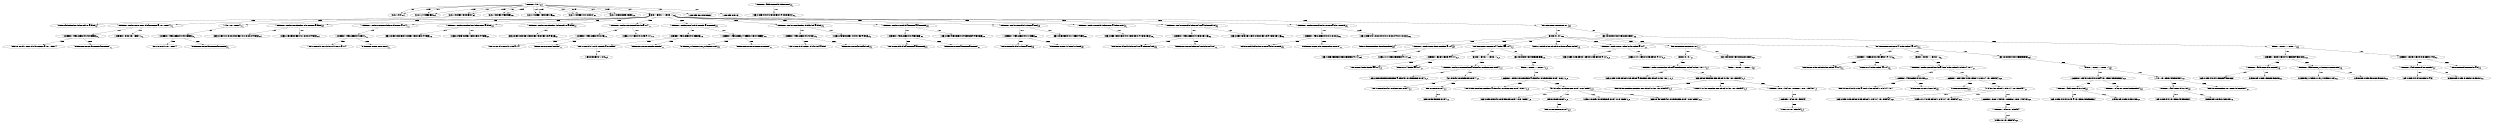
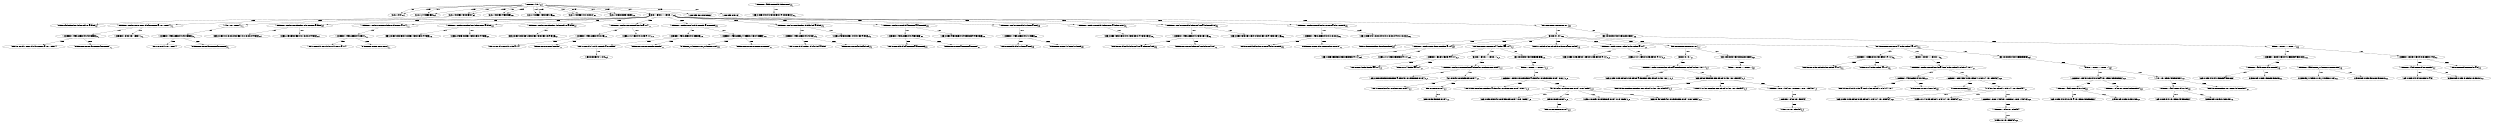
(660, 10) -> (660, 10)
(1070, 36) -> none
(2302, 62) -> none
